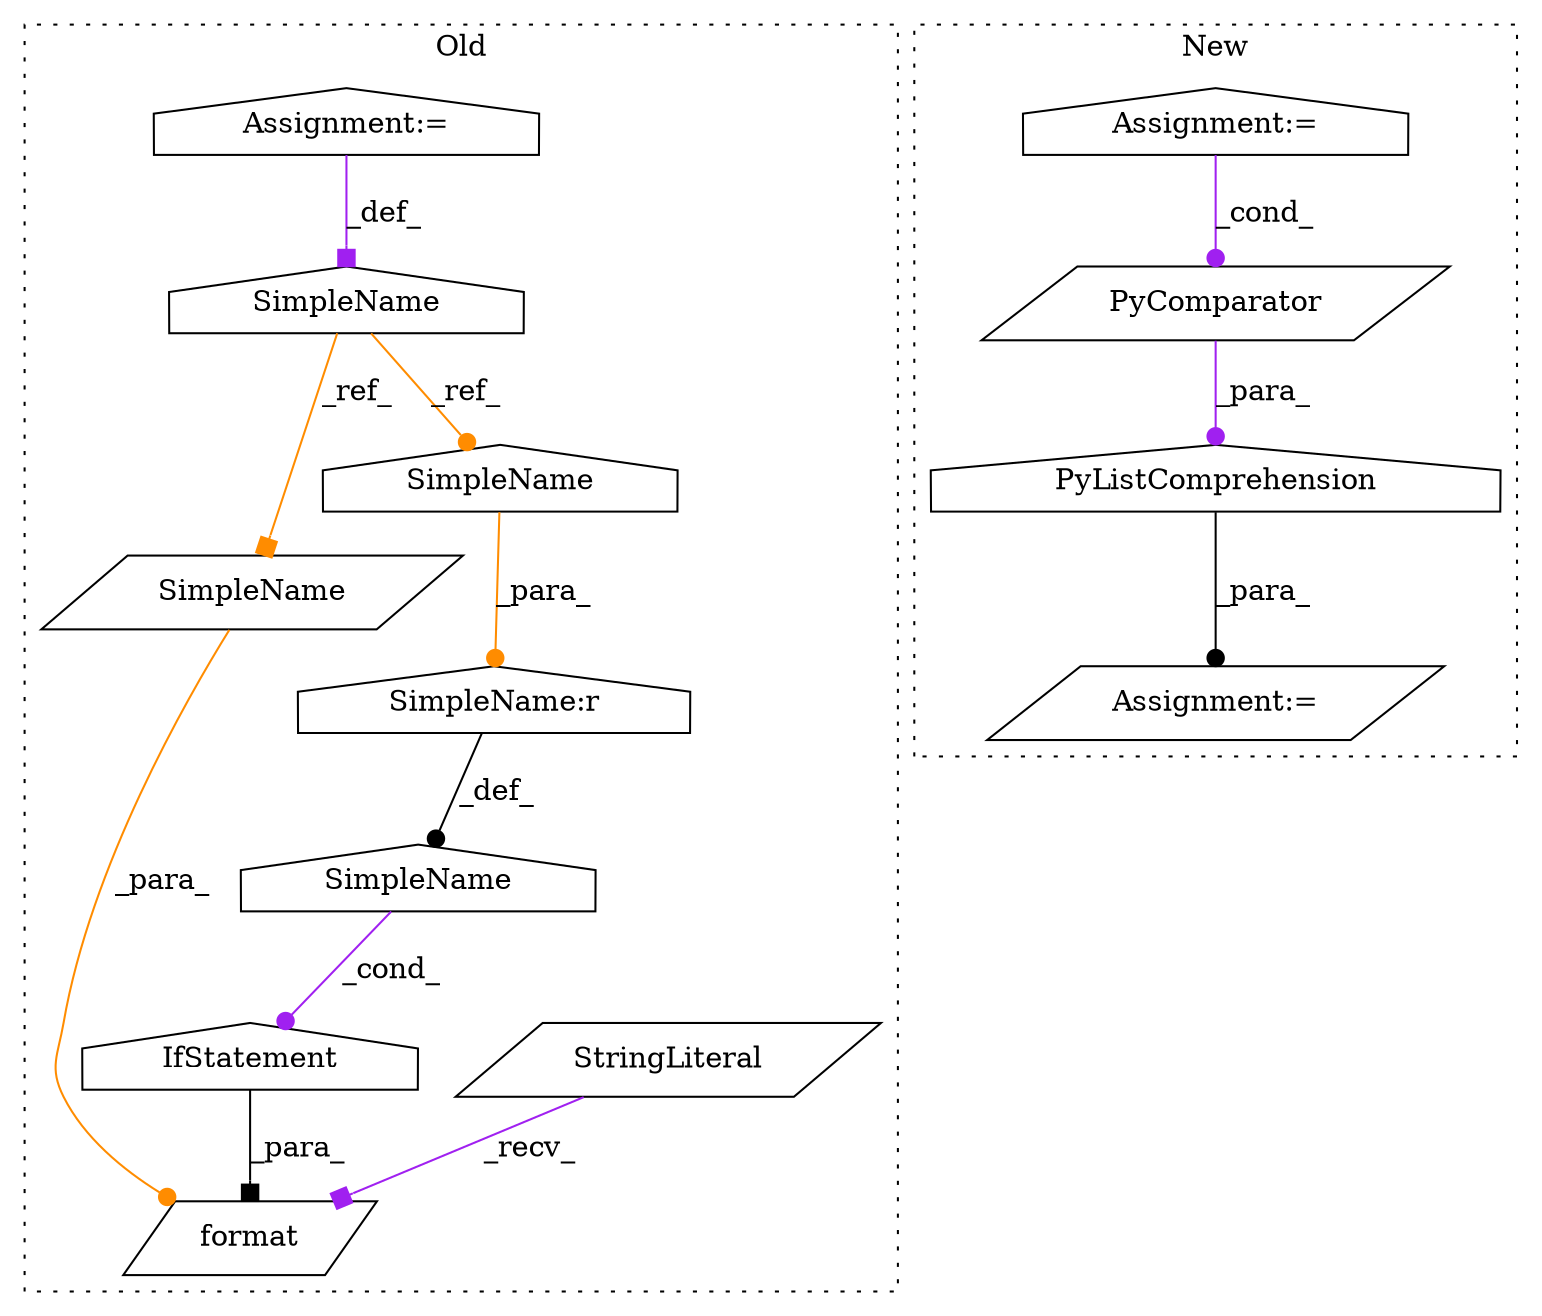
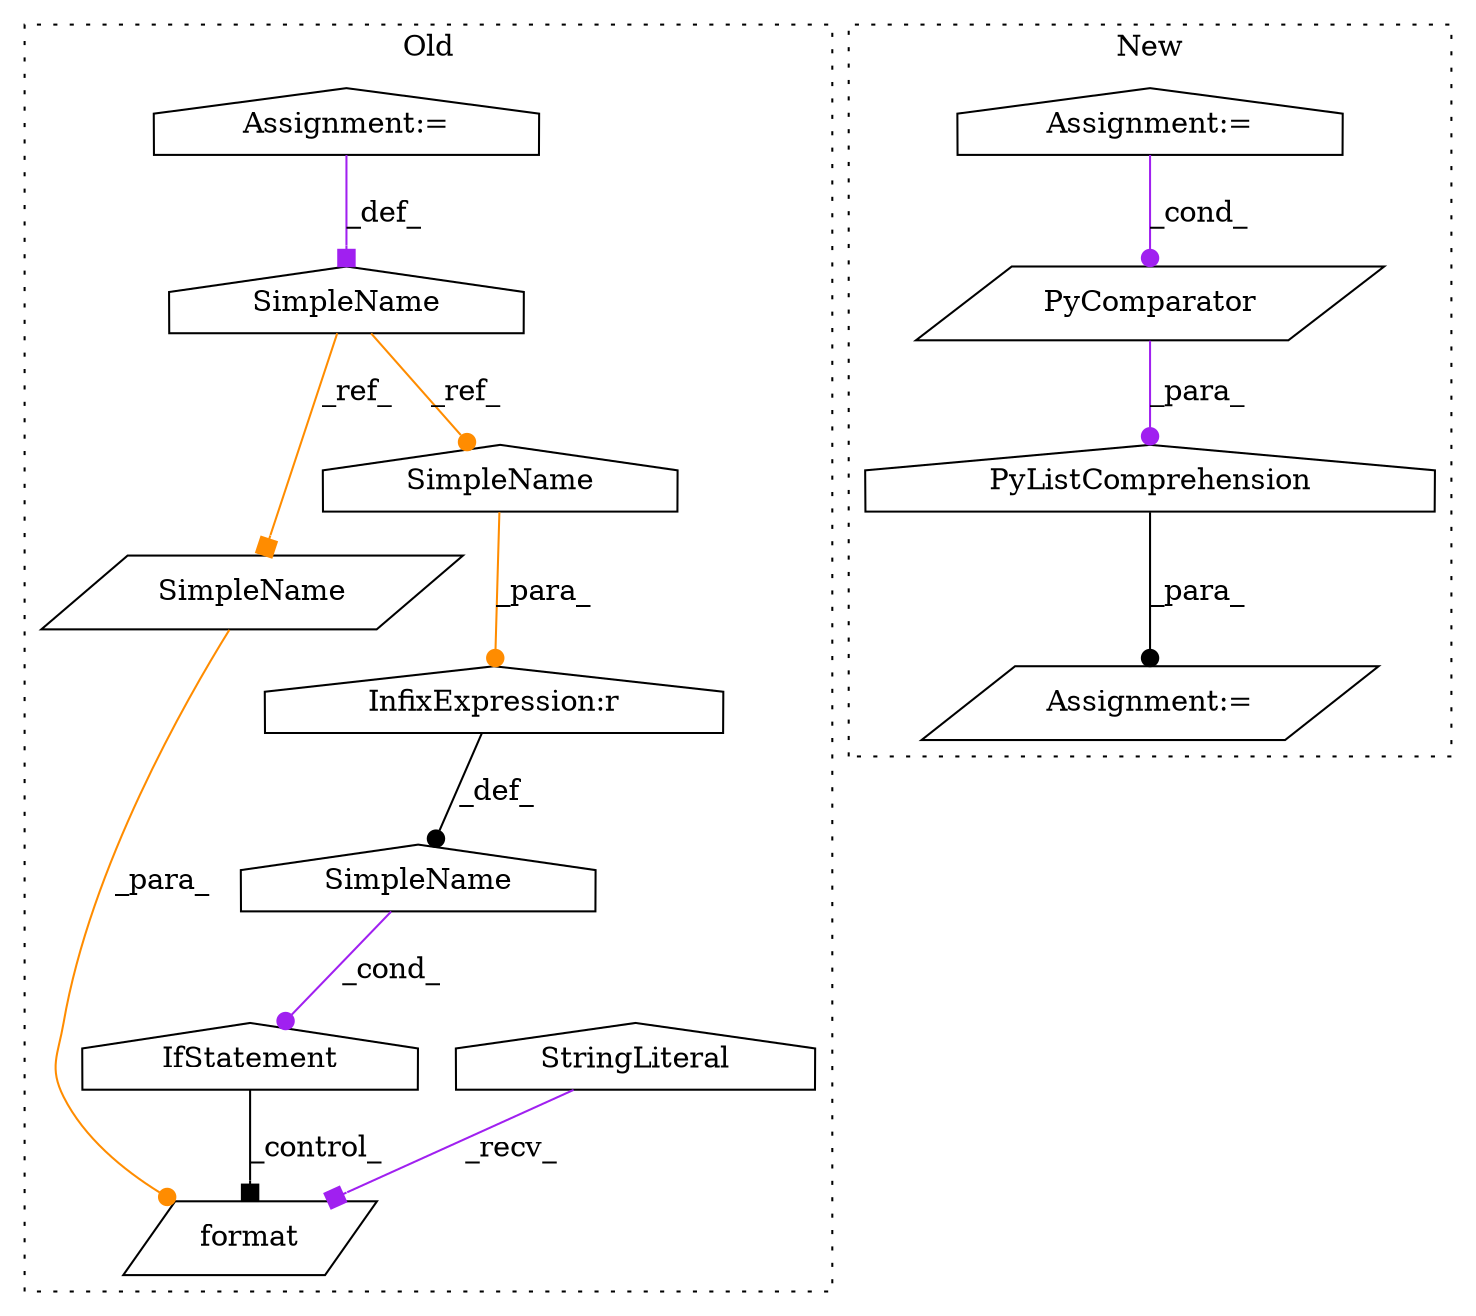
(494, 703) -> (494, 703)
(668, 1060) -> (636, 1060)
(297, 1149) -> (316, 1149)
